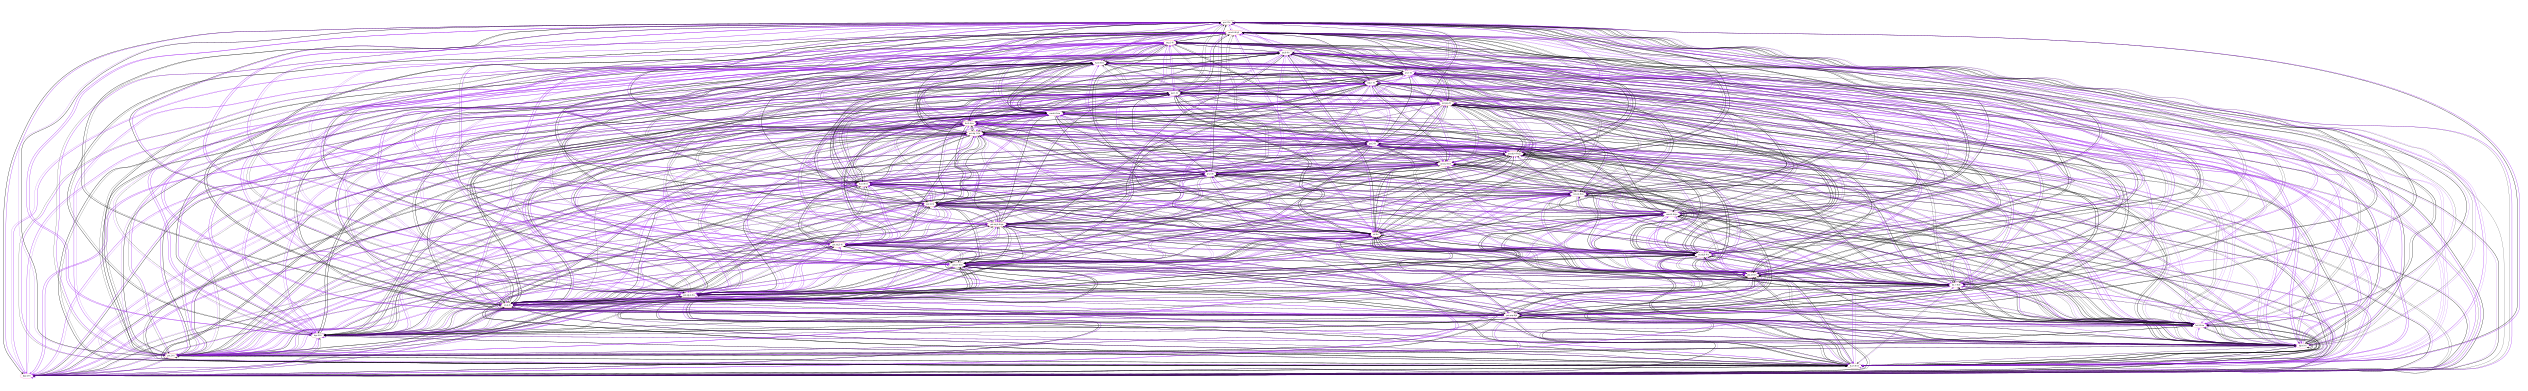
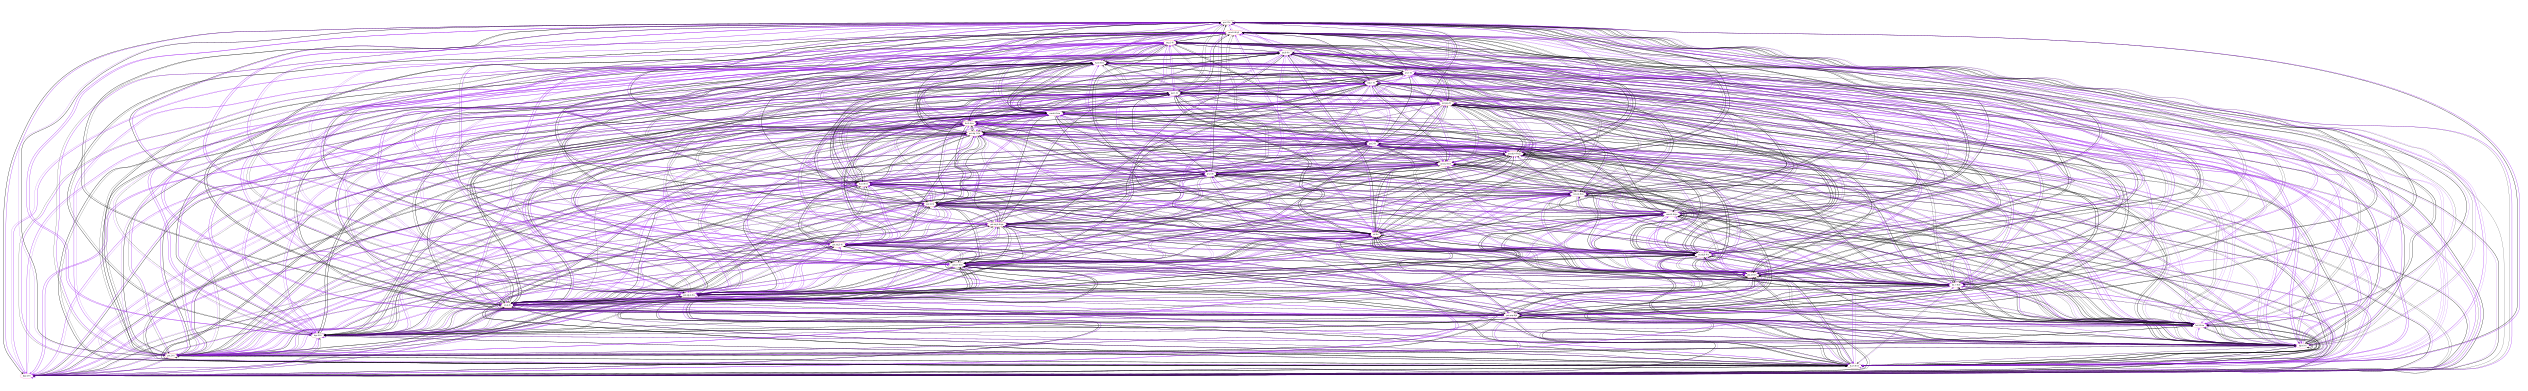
none -> (1819, 247)
